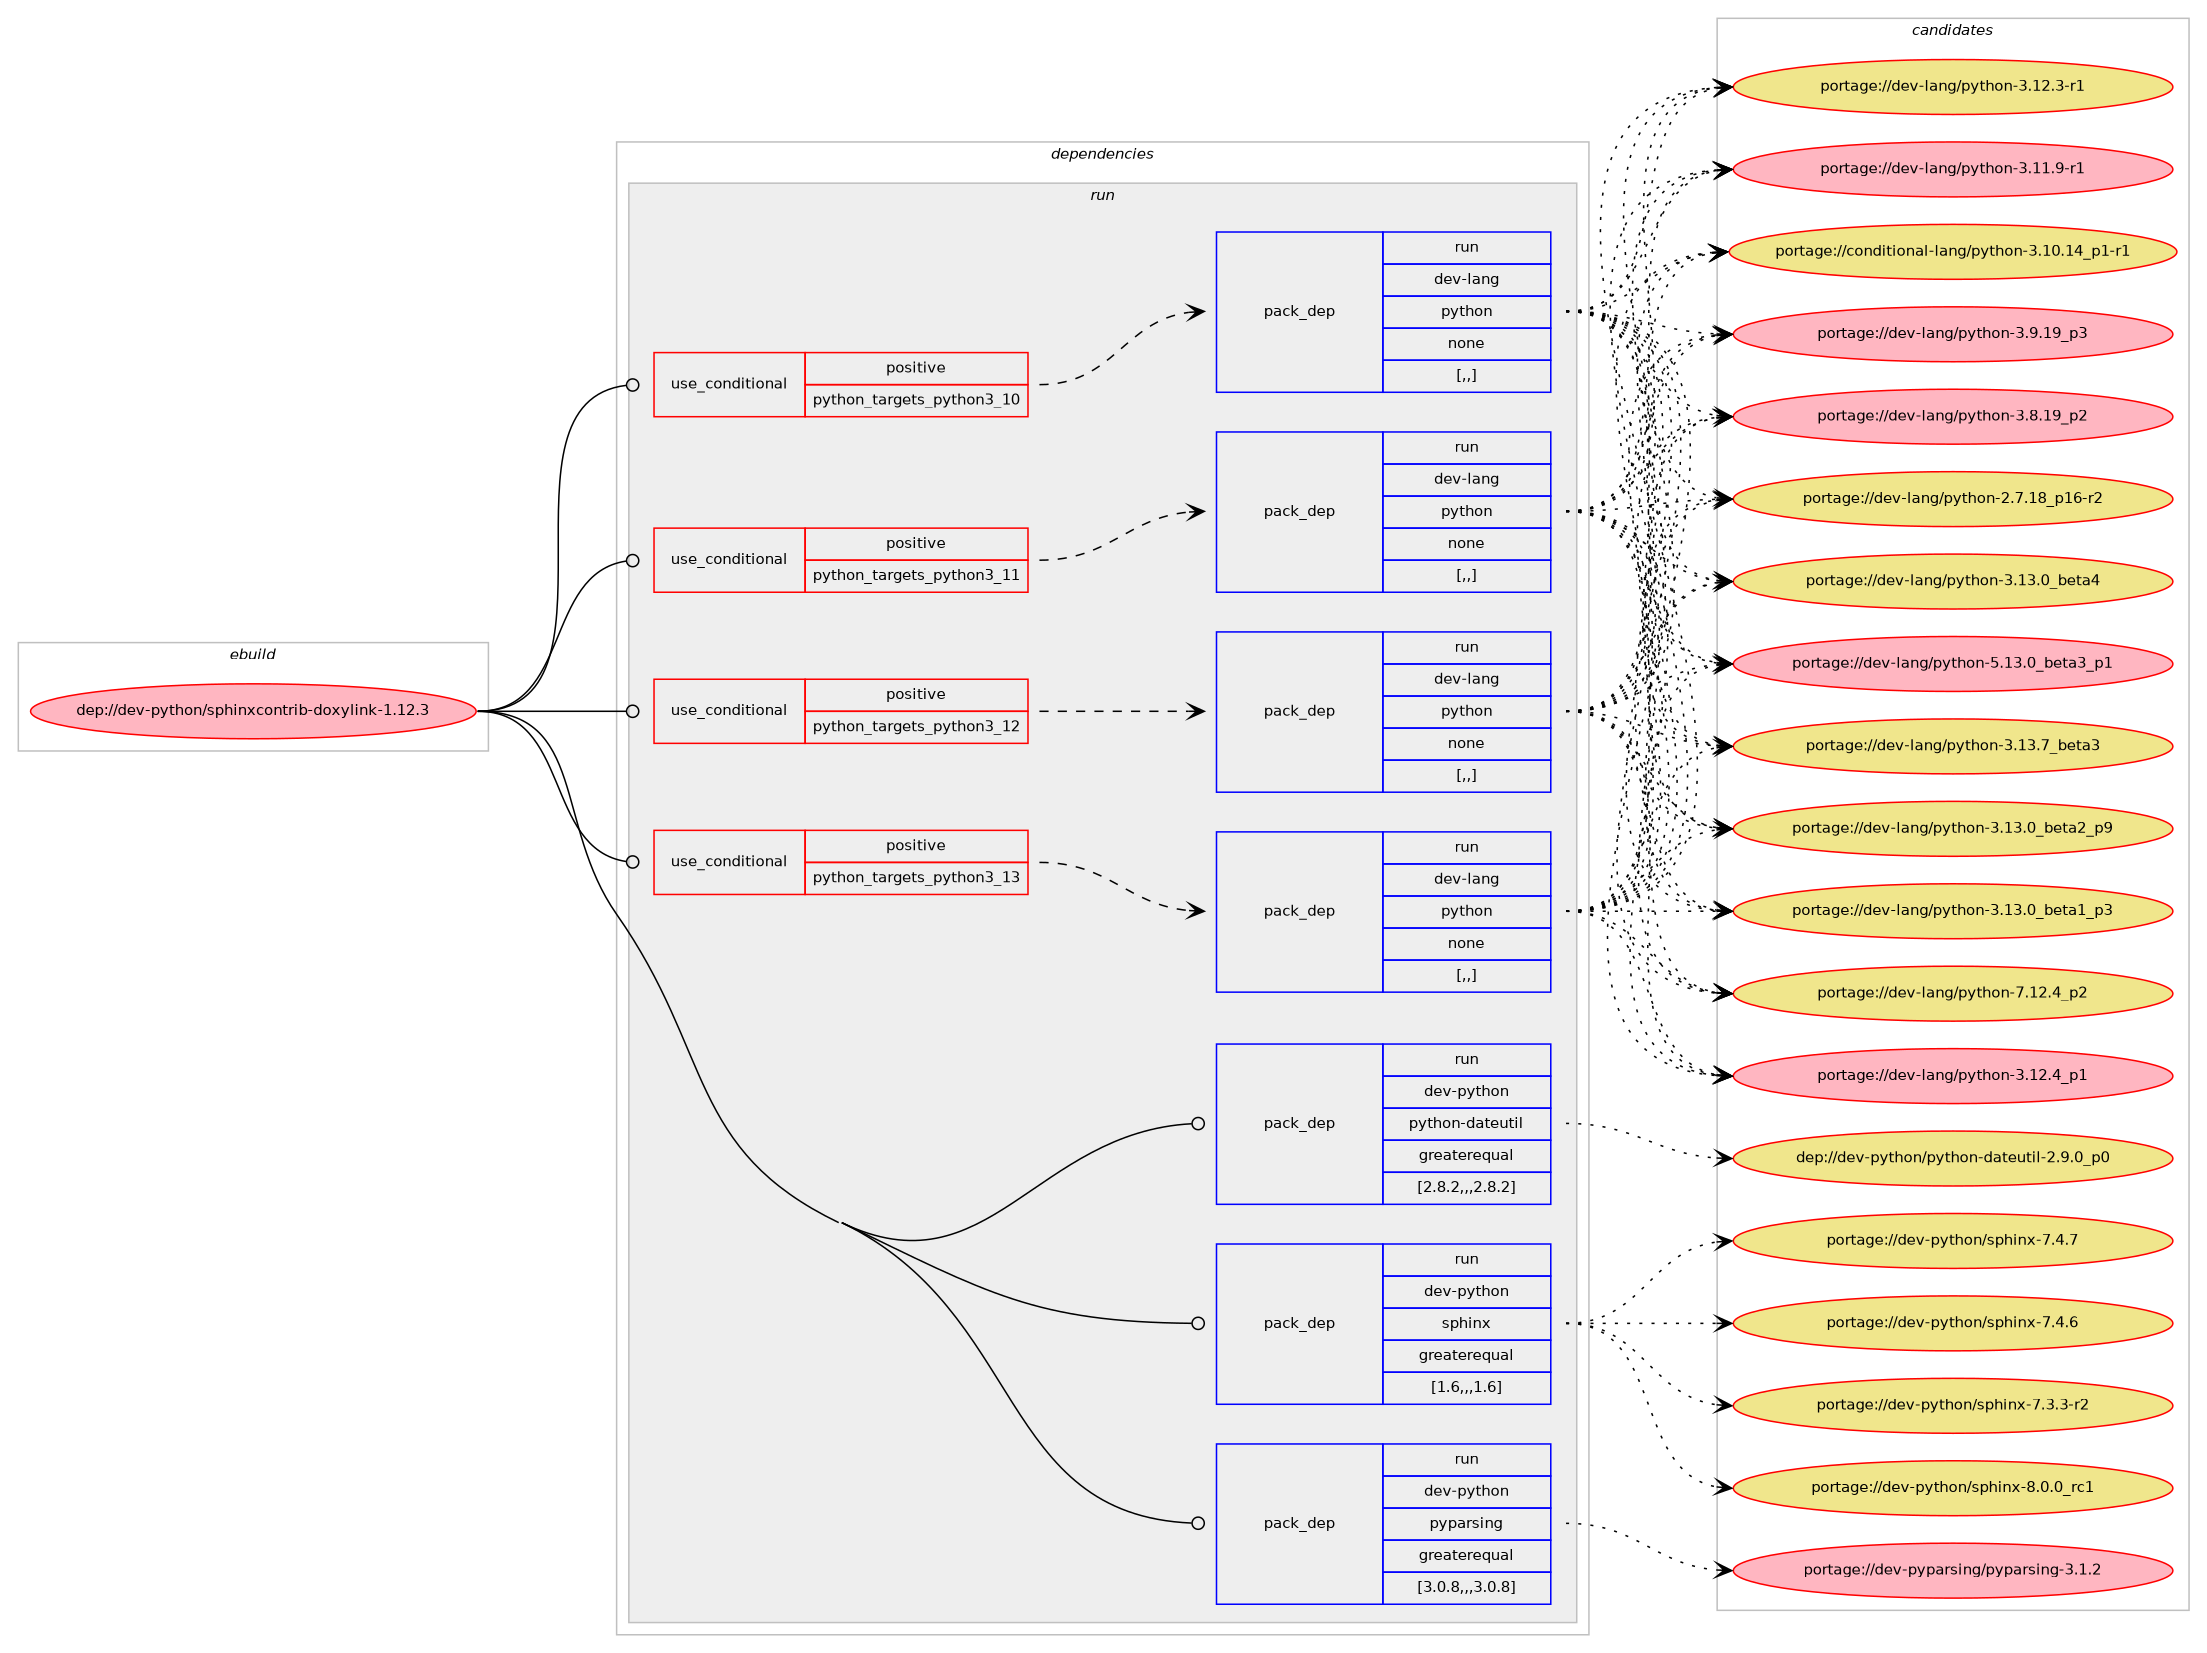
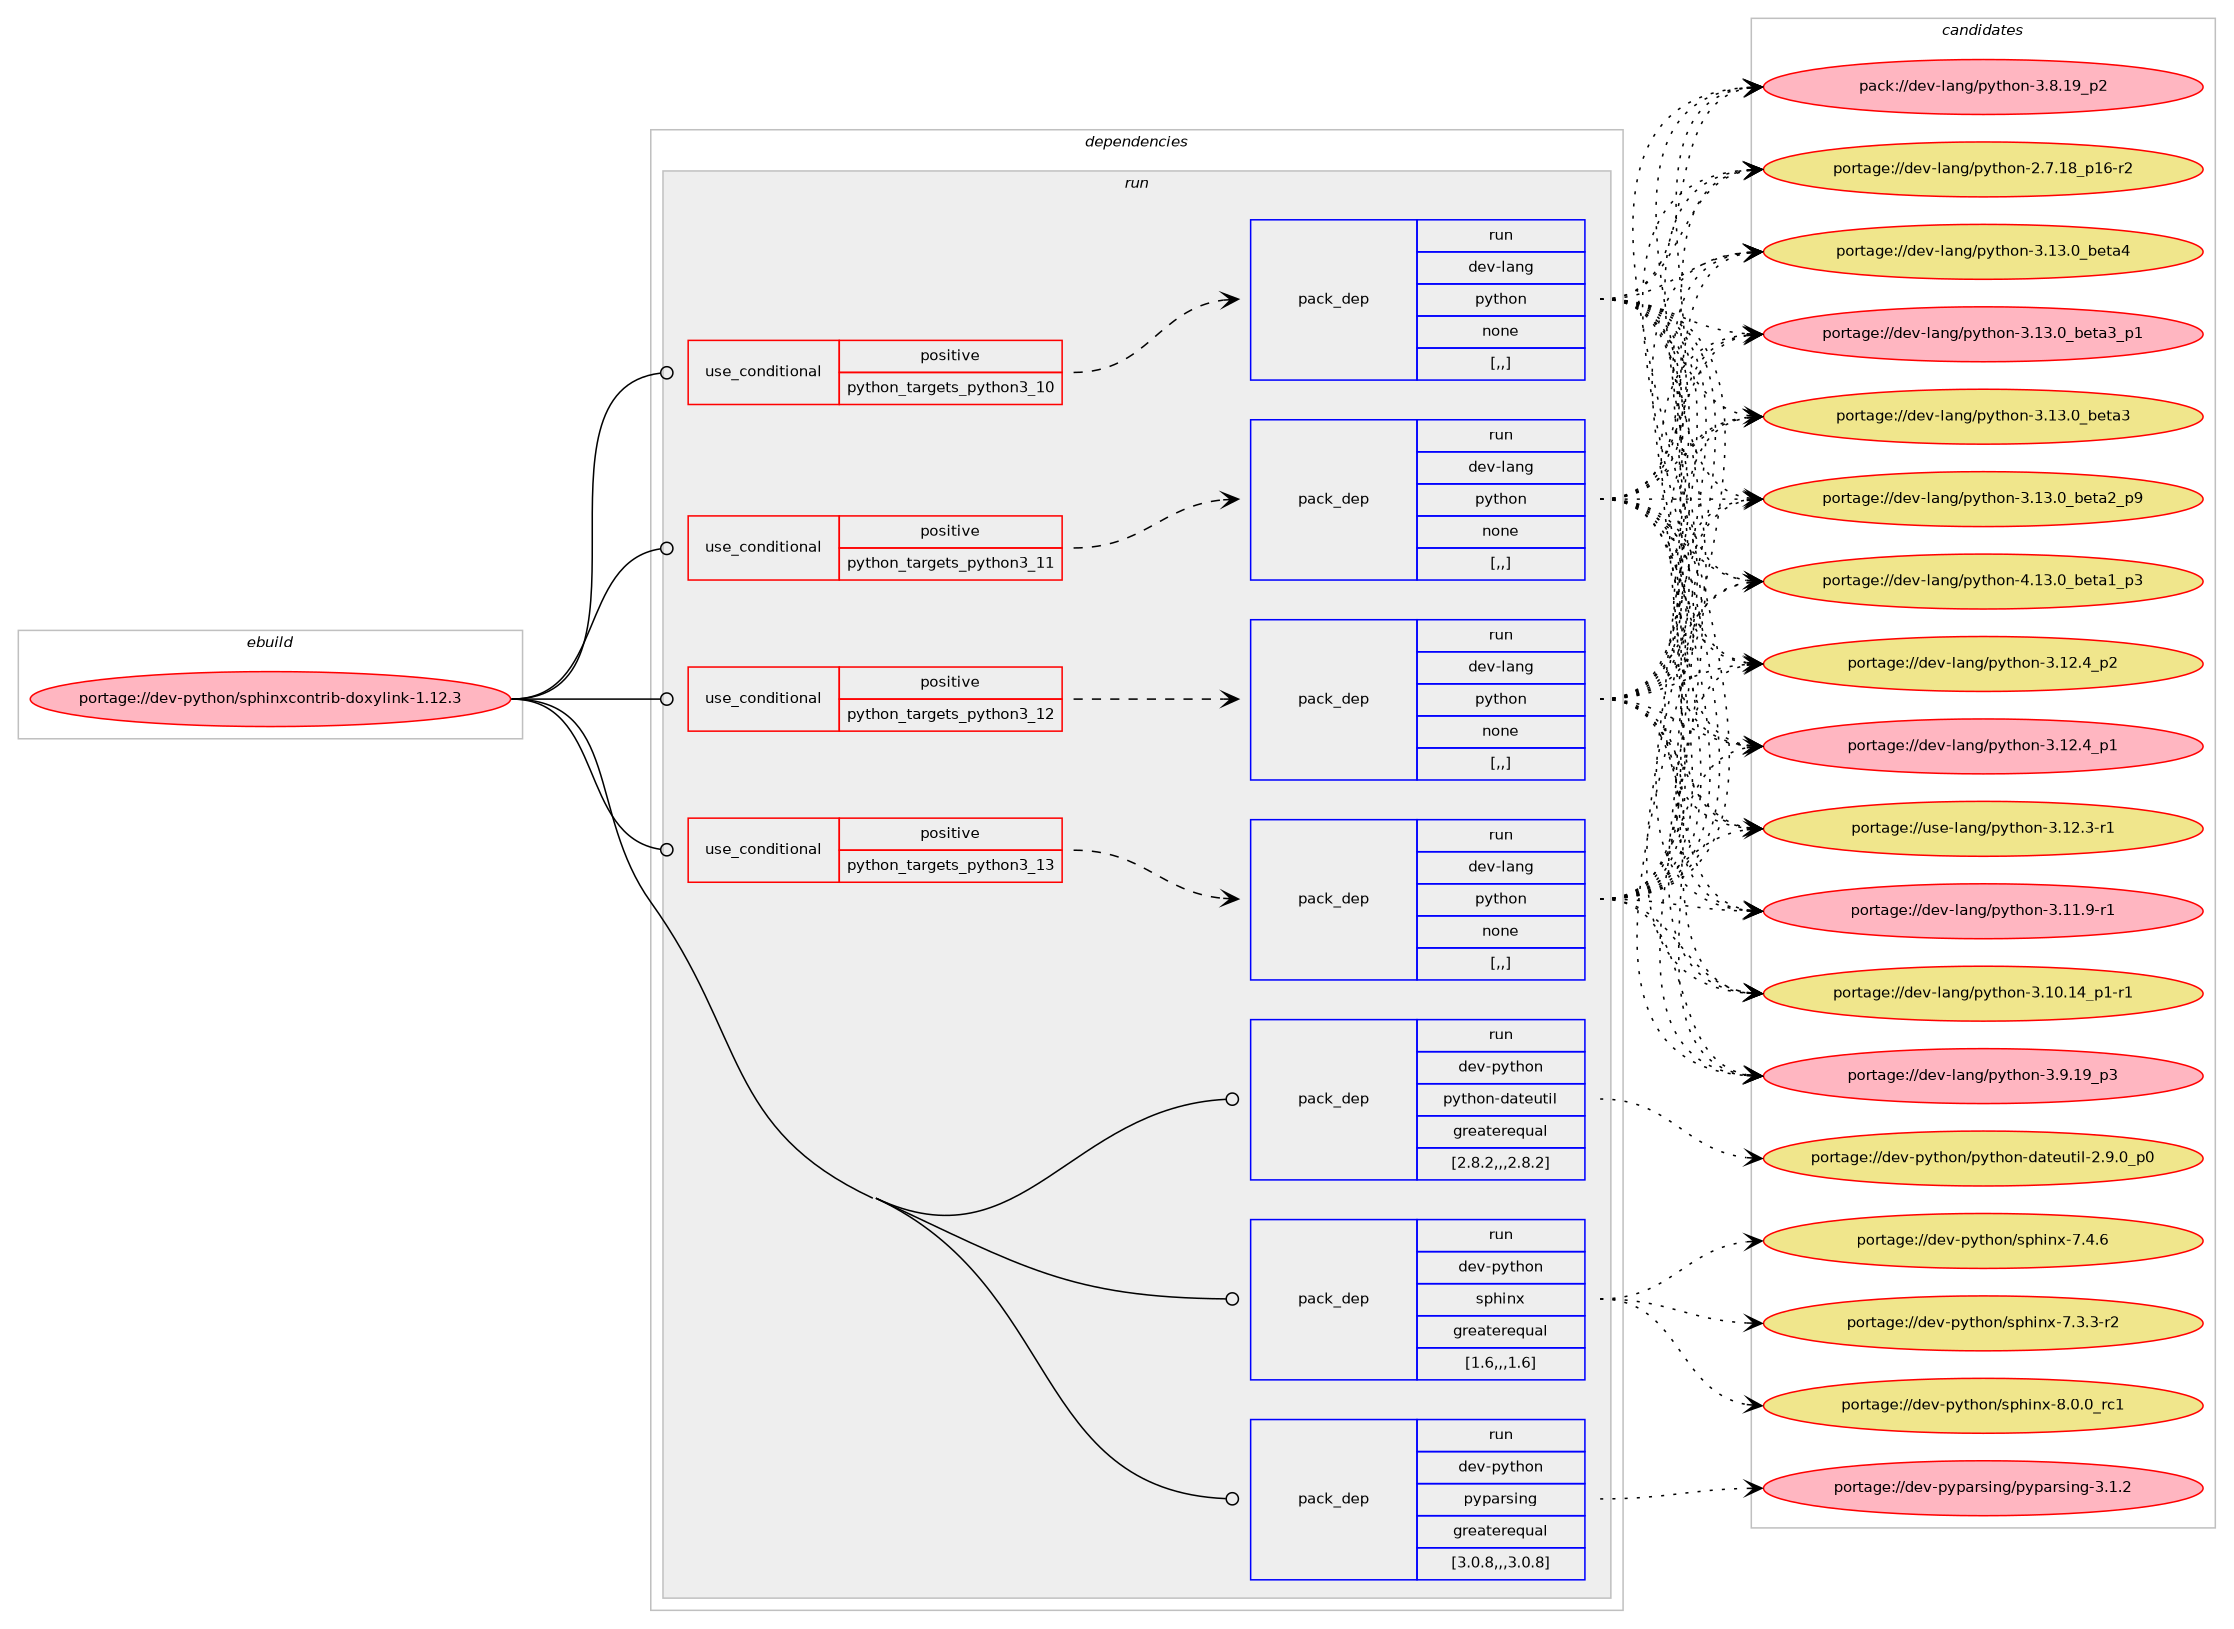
(1953, 87) -> (1983, 829)
(1953, 252) -> (1983, 994)
(1953, 417) -> (1983, 87)
(1953, 664) -> (1983, 334)
(253, 711) -> (270, 699)
(1953, 746) -> (1983, 417)
(1953, 911) -> (1983, 582)
(1953, 994) -> (1983, 664)
(1953, 1159) -> (1983, 1159)
(1953, 1241) -> none
